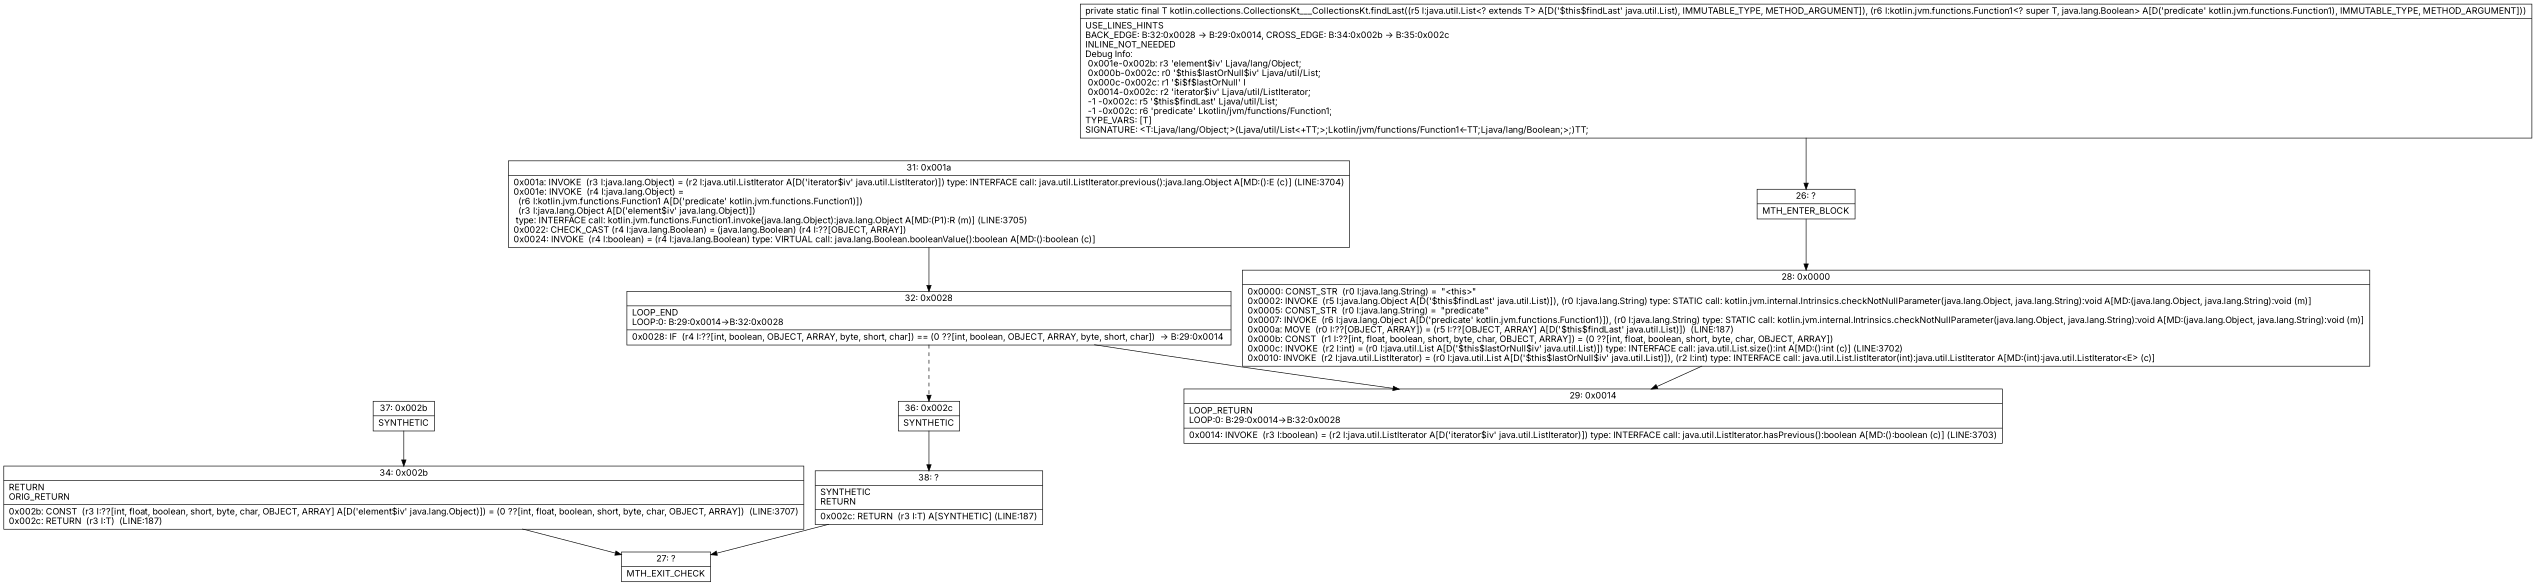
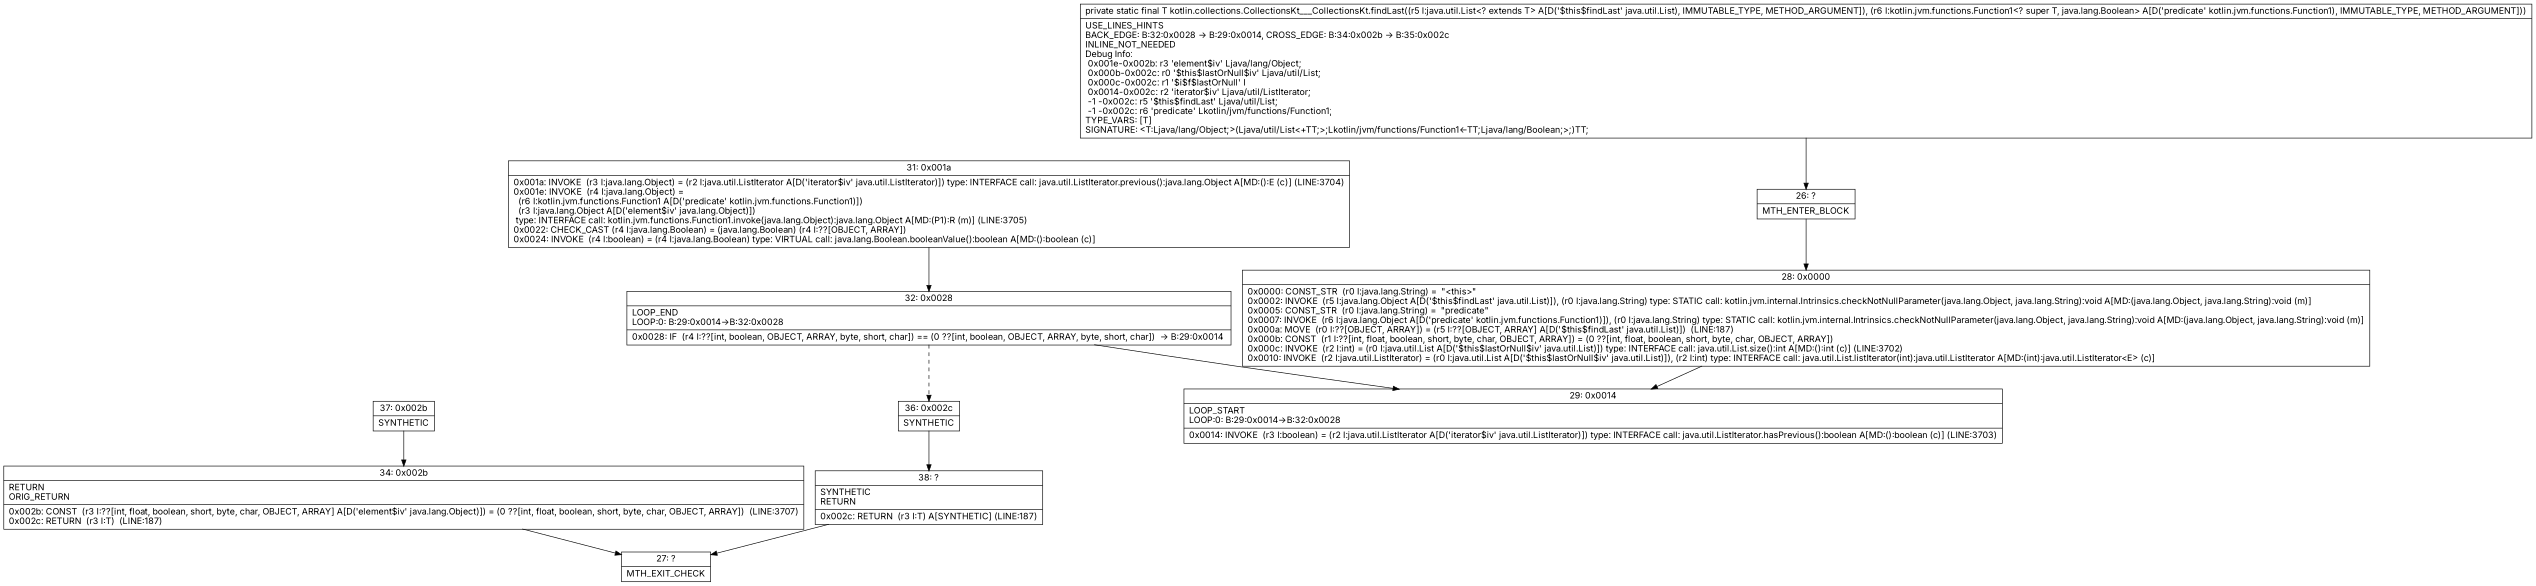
(1221, 411) -> (1217, 411)
